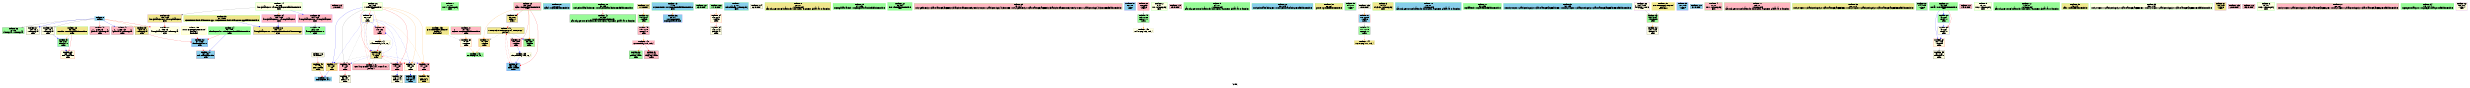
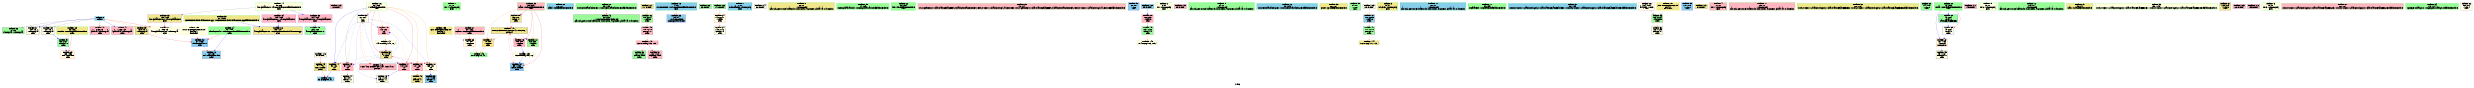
none -> (1148, 6)
(1696, 6) -> (1701, 6)
(1350, 9) -> (1355, 9)
(1944, 21) -> (1948, 21)
(366, 37) -> (356, 56)
(1939, 45) -> (1942, 45)
